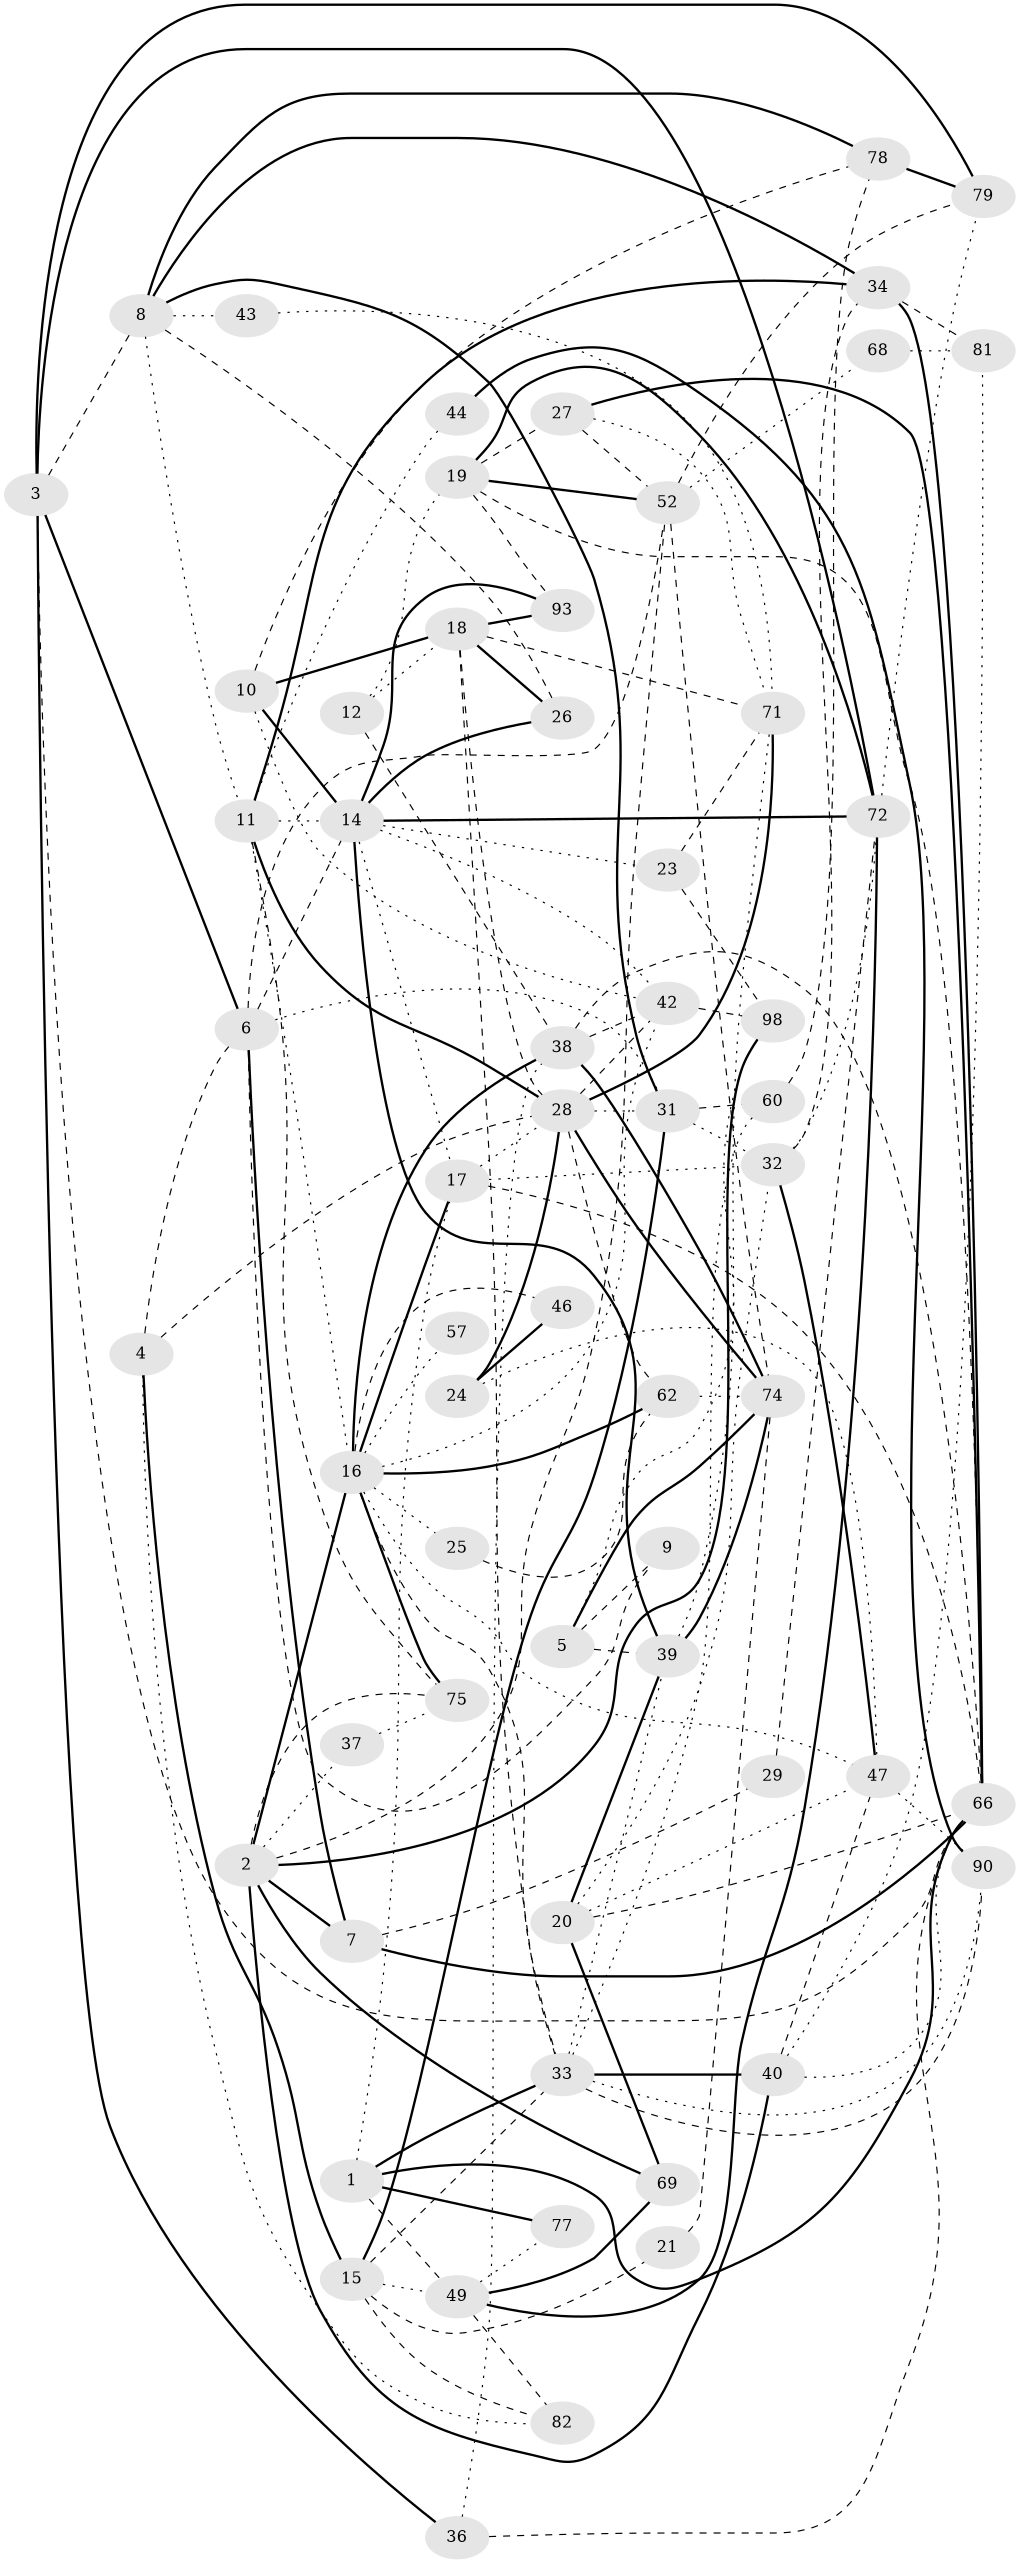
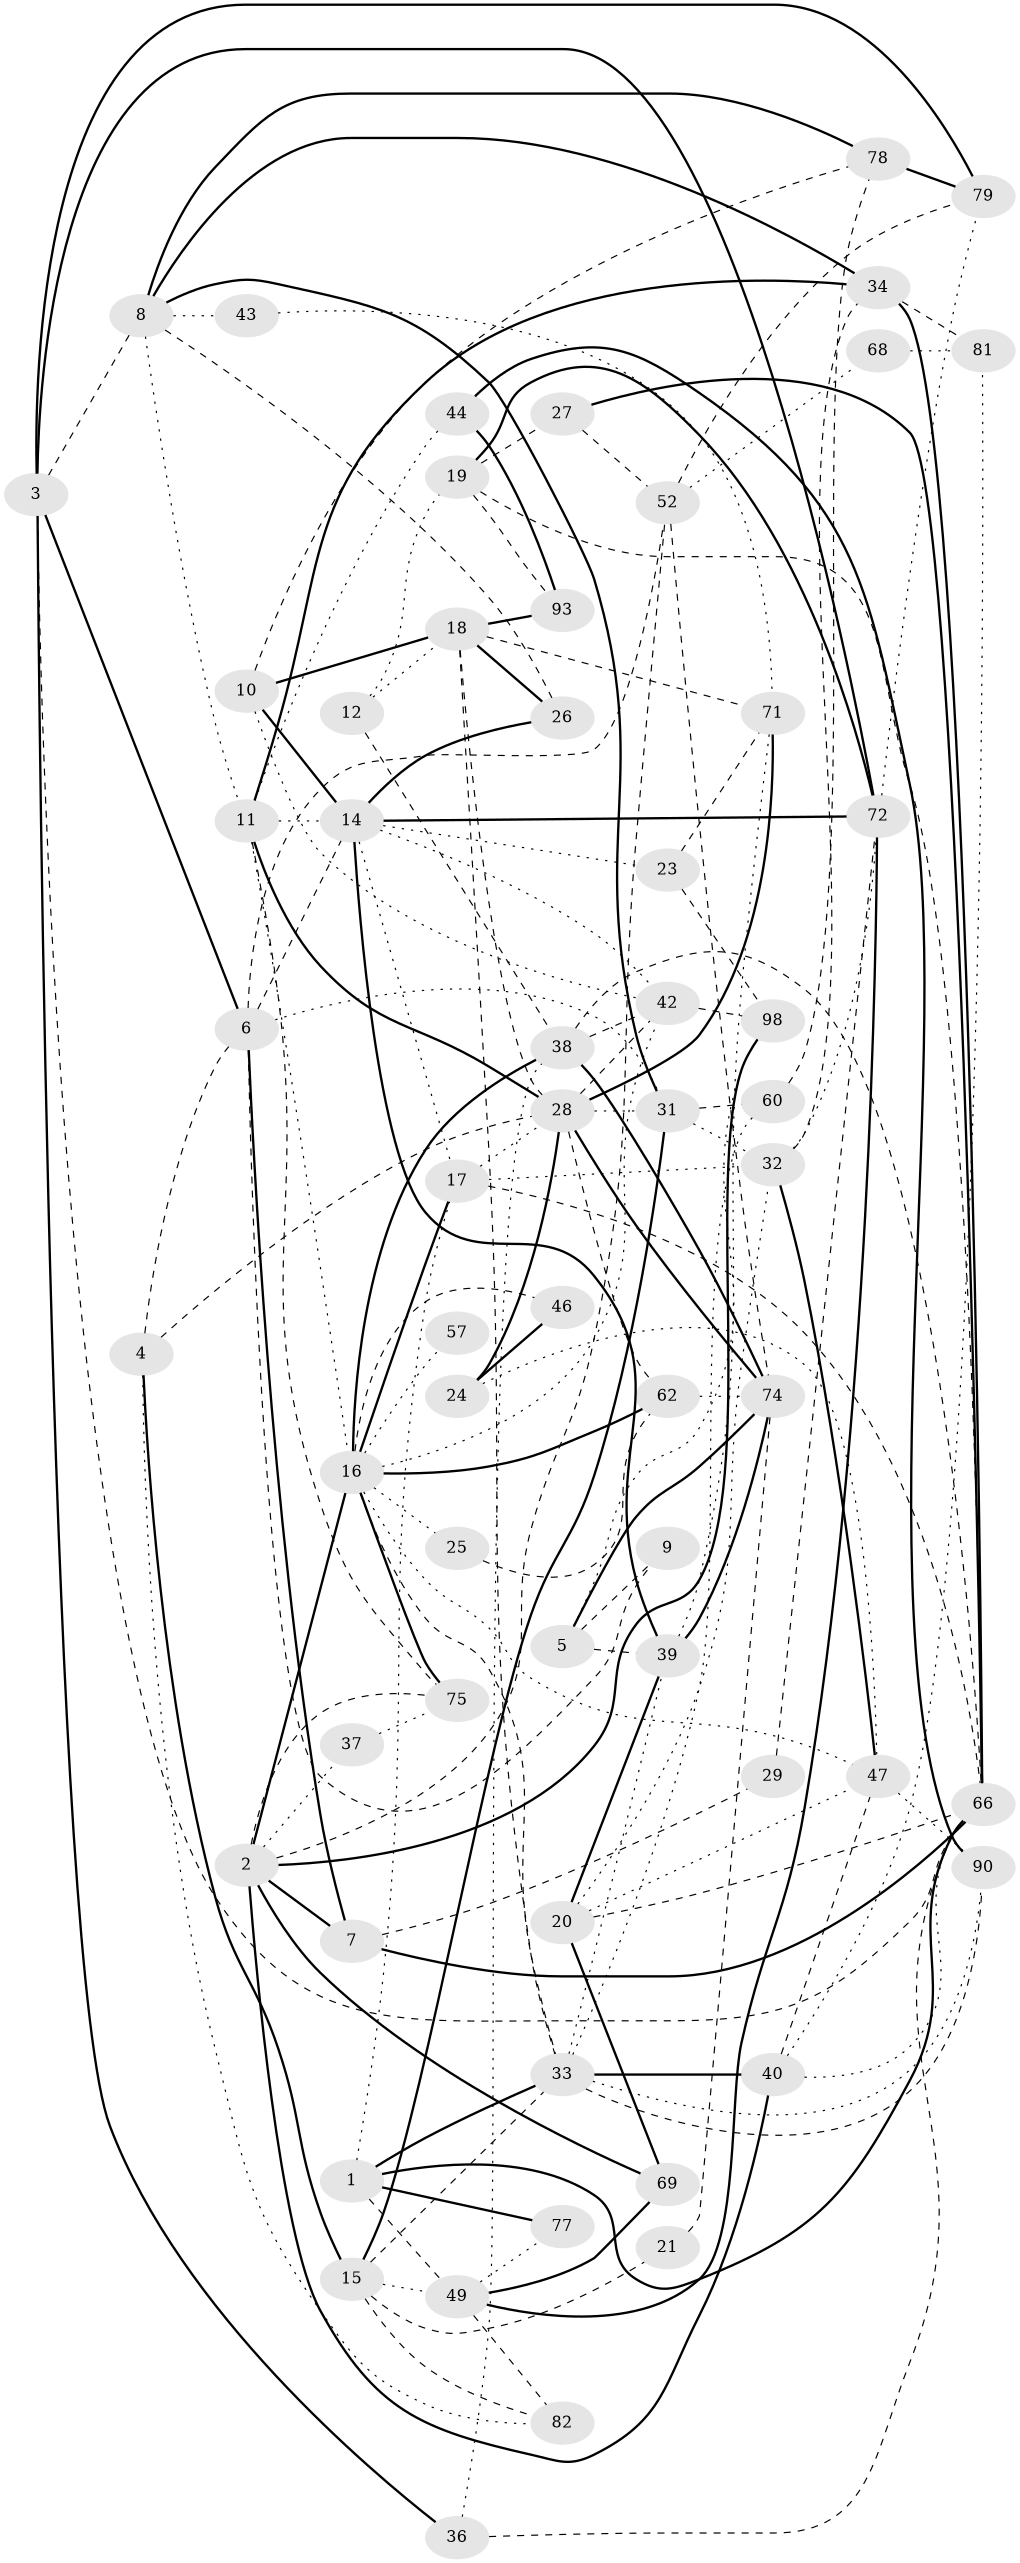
(563, 490) -> none
(727, 521) -> none
(412, 610) -> (522, 507)
